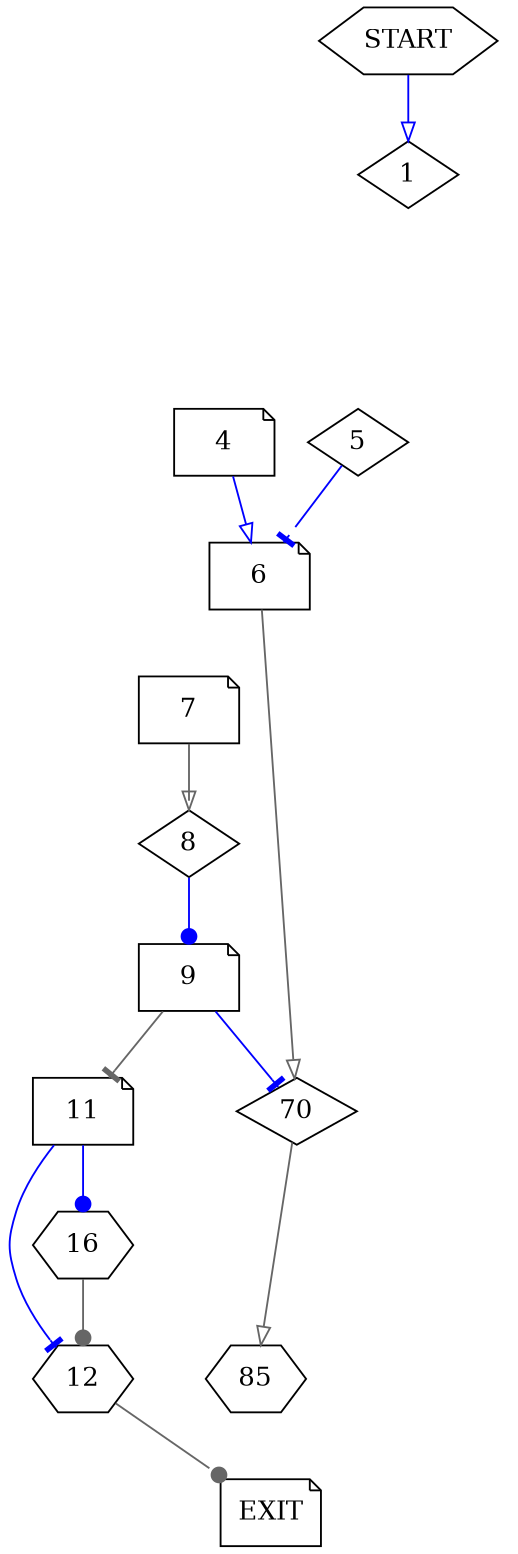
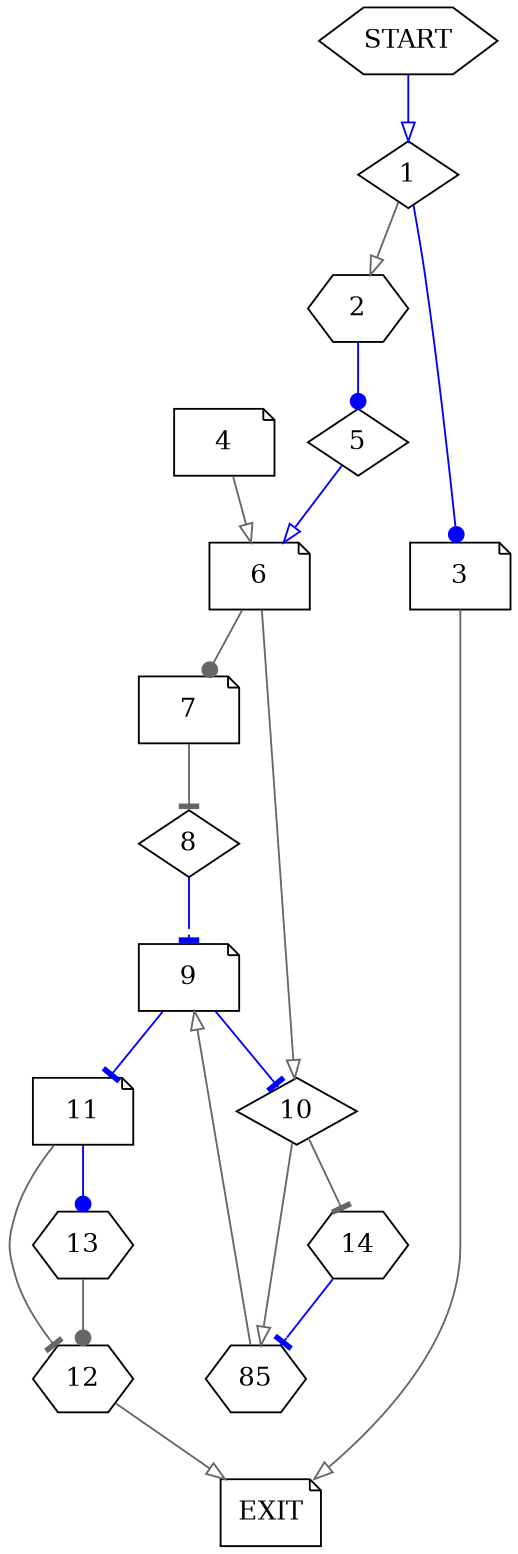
none -> (358, 308)
(319, 496) -> (319, 496)
(240, 500) -> (240, 500)
none -> (460, 576)
none -> (228, 636)
(189, 772) -> (189, 772)
(189, 903) -> (189, 903)
(139, 1041) -> (139, 1041)
(297, 1111) -> (297, 1111)
none -> (224, 1188)
(10, 1242) -> (10, 1242)
(83, 1245) -> (83, 1245)
none -> (358, 1245)
(163, 1436) -> (163, 1436)
